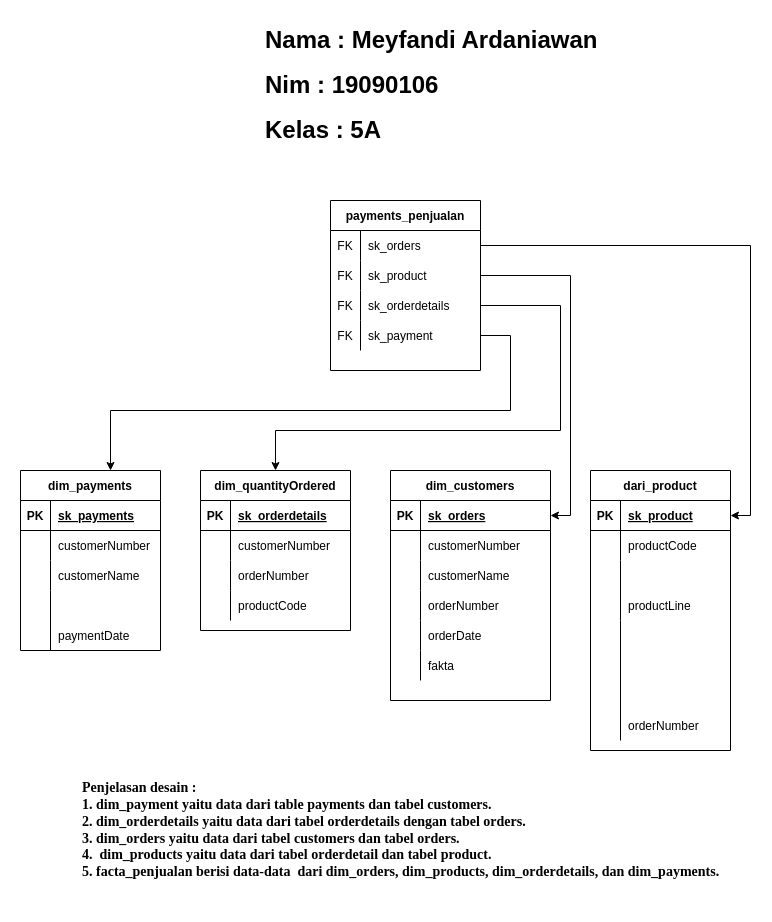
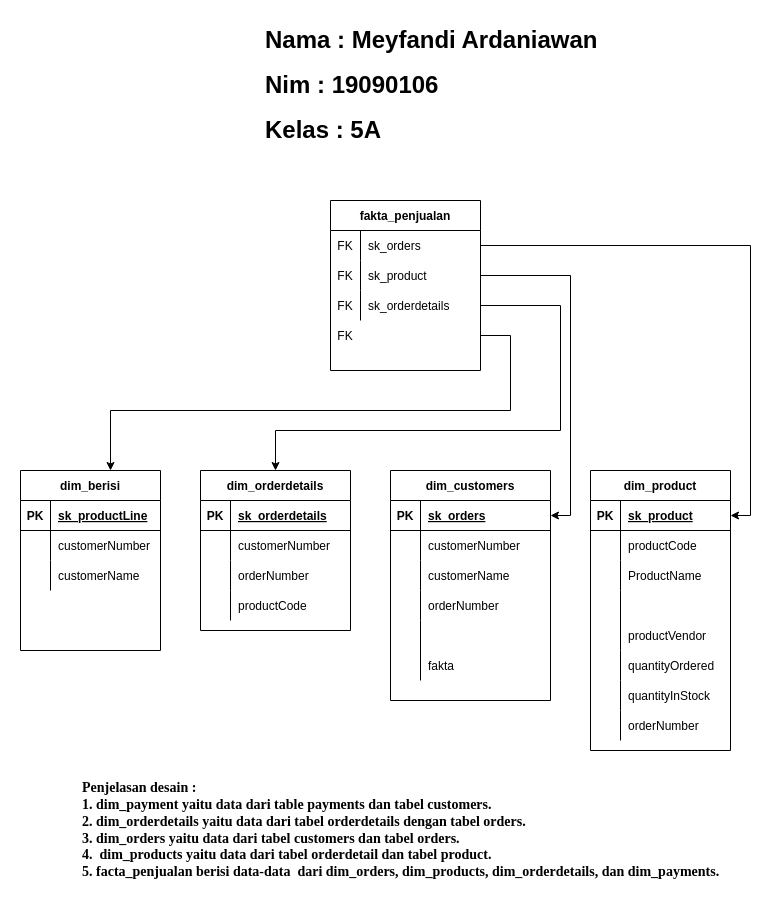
(405, 216) -> (405, 216)
(421, 336) -> none
(90, 486) -> (90, 486)
(275, 486) -> (275, 486)
(660, 486) -> (660, 486)
(95, 516) -> (103, 516)
none -> (676, 576)
(676, 606) -> none
(106, 636) -> none
(486, 636) -> none
none -> (676, 636)
none -> (676, 666)
none -> (676, 696)
